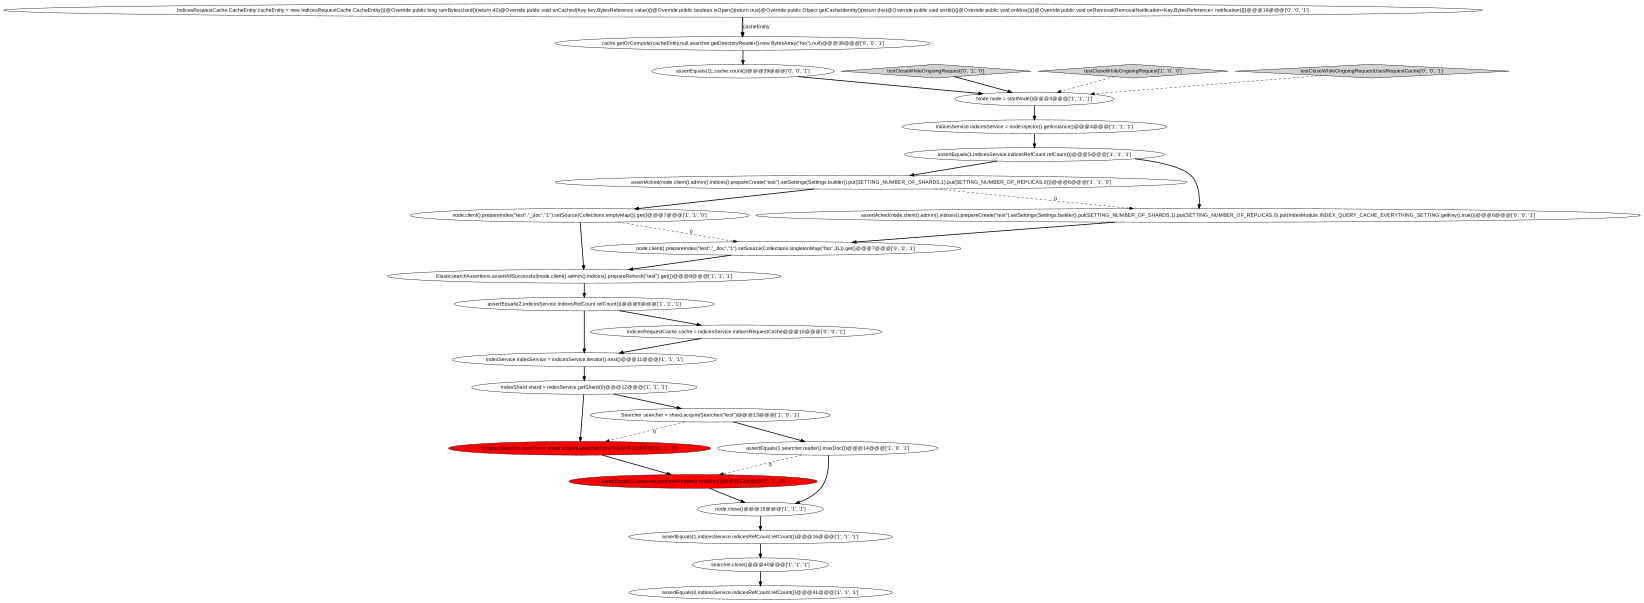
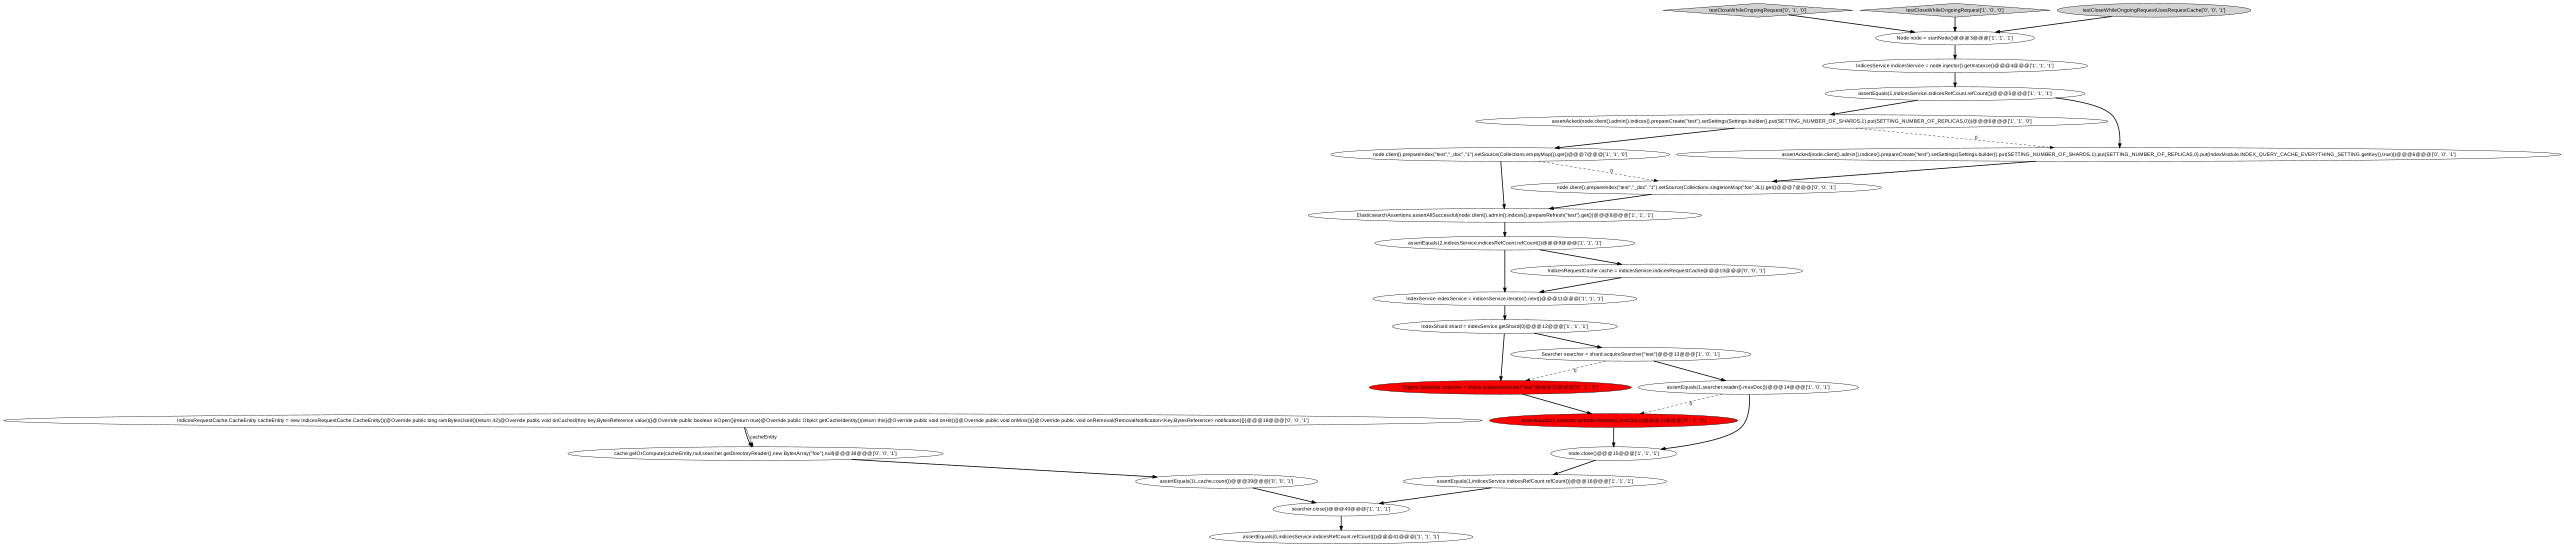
(1372, 71) -> (2154, 10)
(1088, 84) -> (1955, 22)
(888, 85) -> (1282, 495)
(1208, 85) -> (2055, 24)
